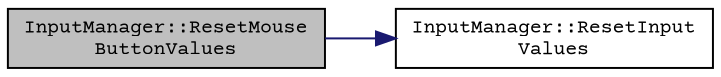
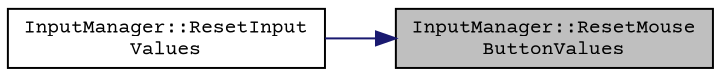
(351, 38) -> (351, 38)
